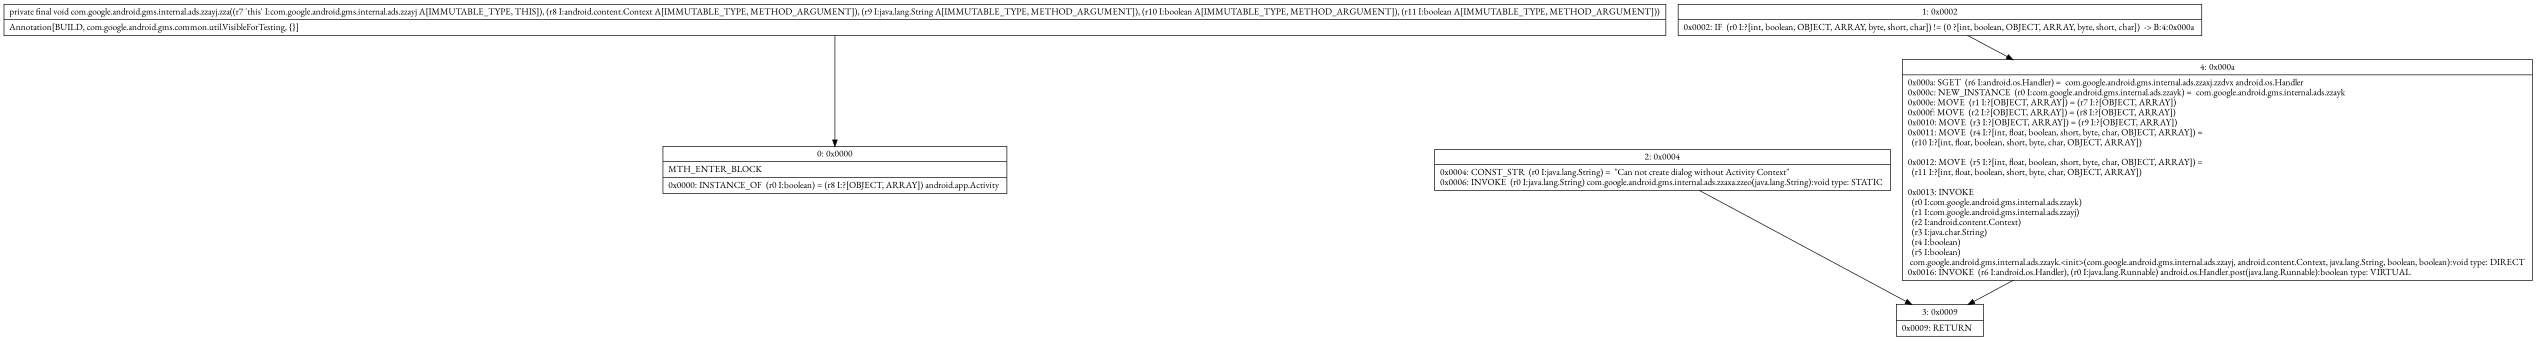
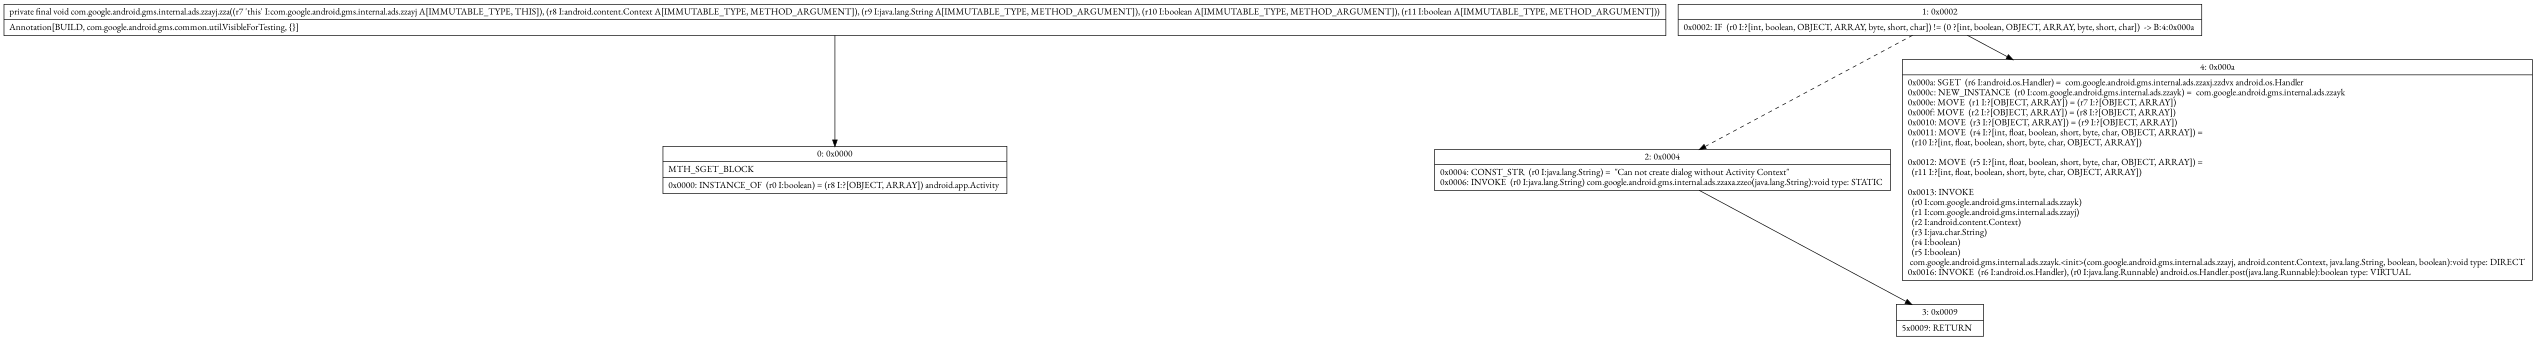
none -> (1809, 91)
(716, 169) -> (712, 169)
(1994, 291) -> none
(1940, 328) -> (1940, 328)
